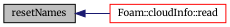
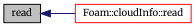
(40, 14) -> (22, 14)
